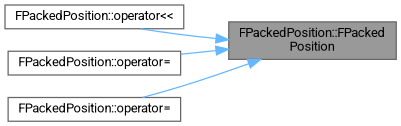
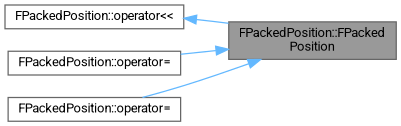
(178, 34) -> (212, 21)
